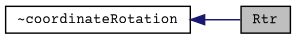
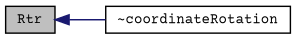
(223, 20) -> (87, 20)
